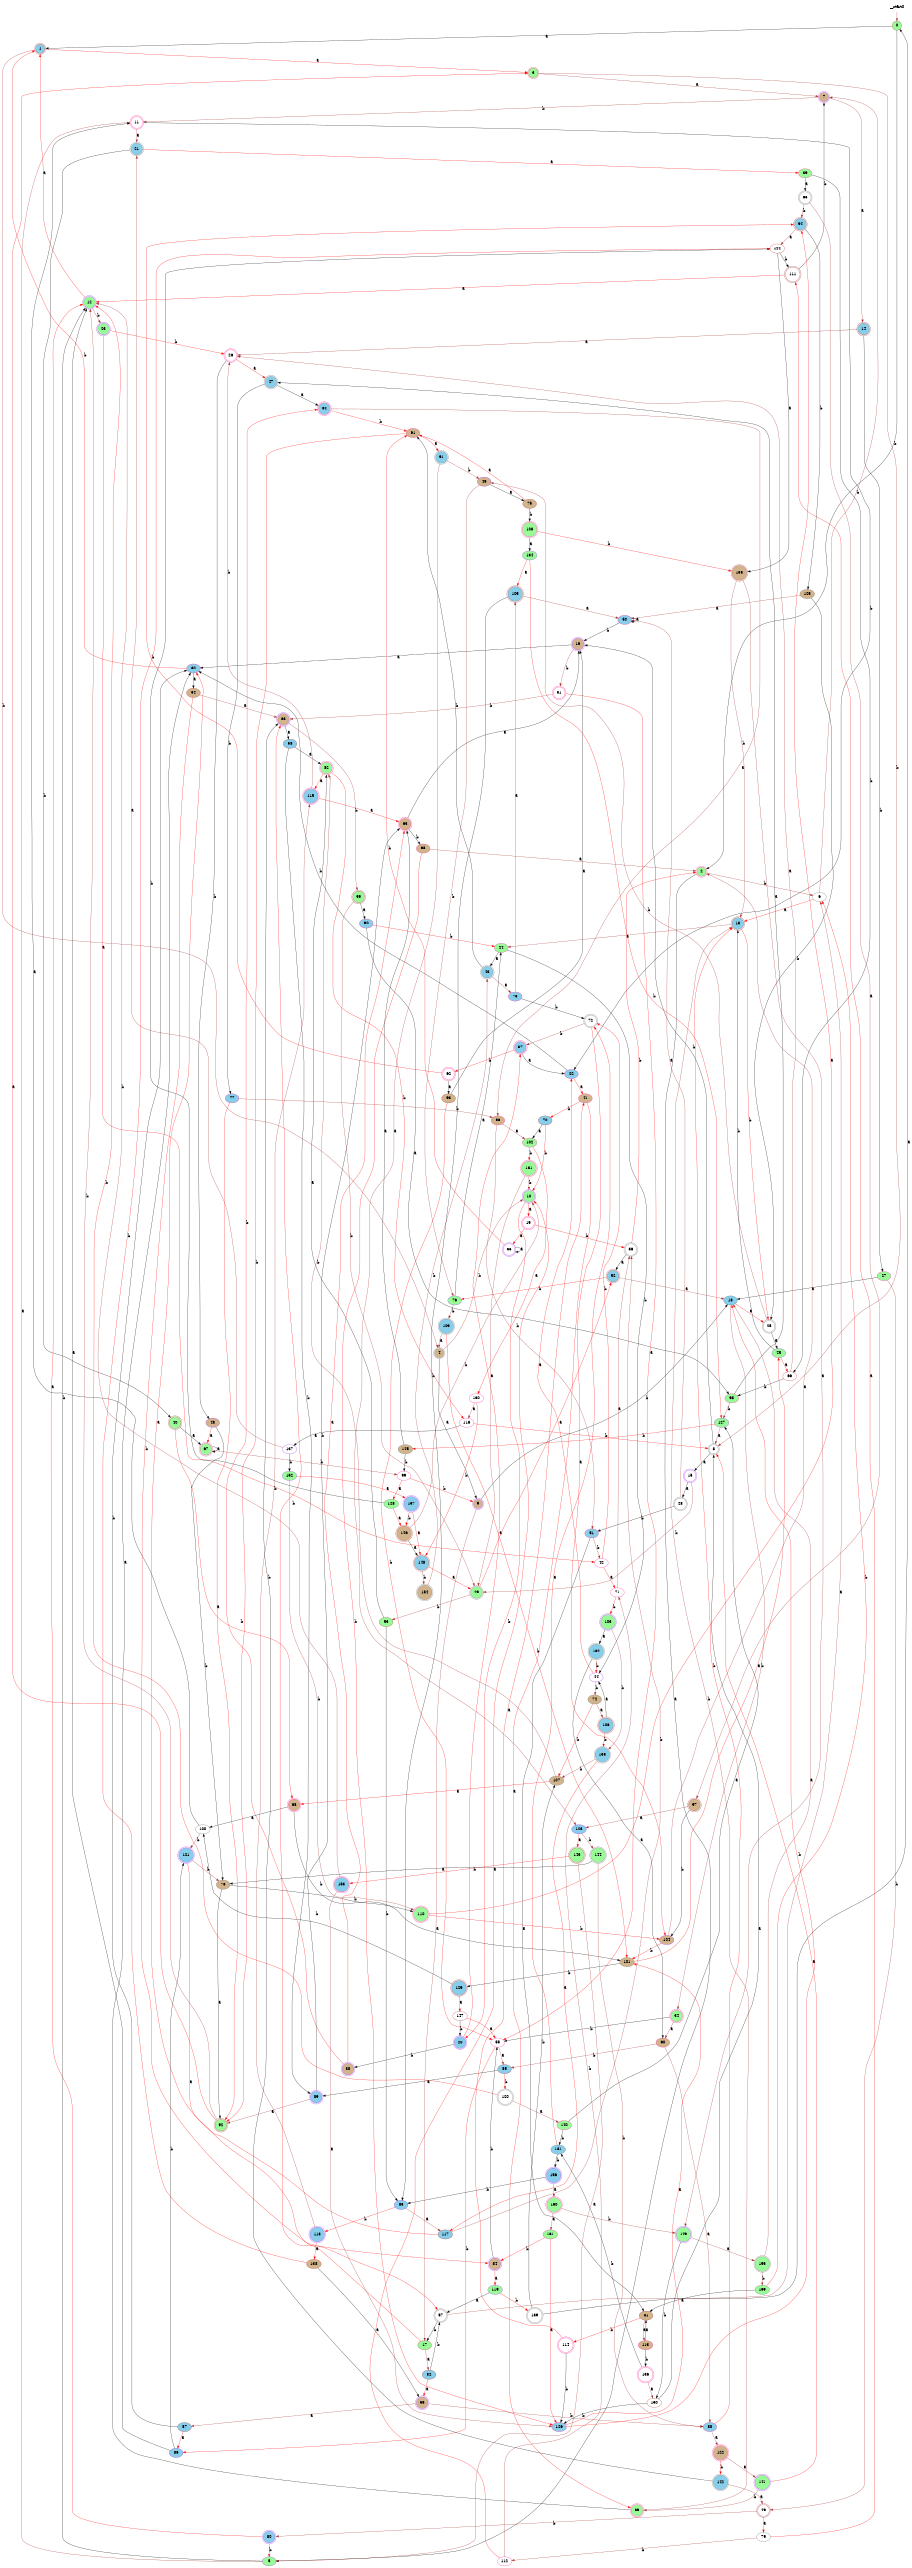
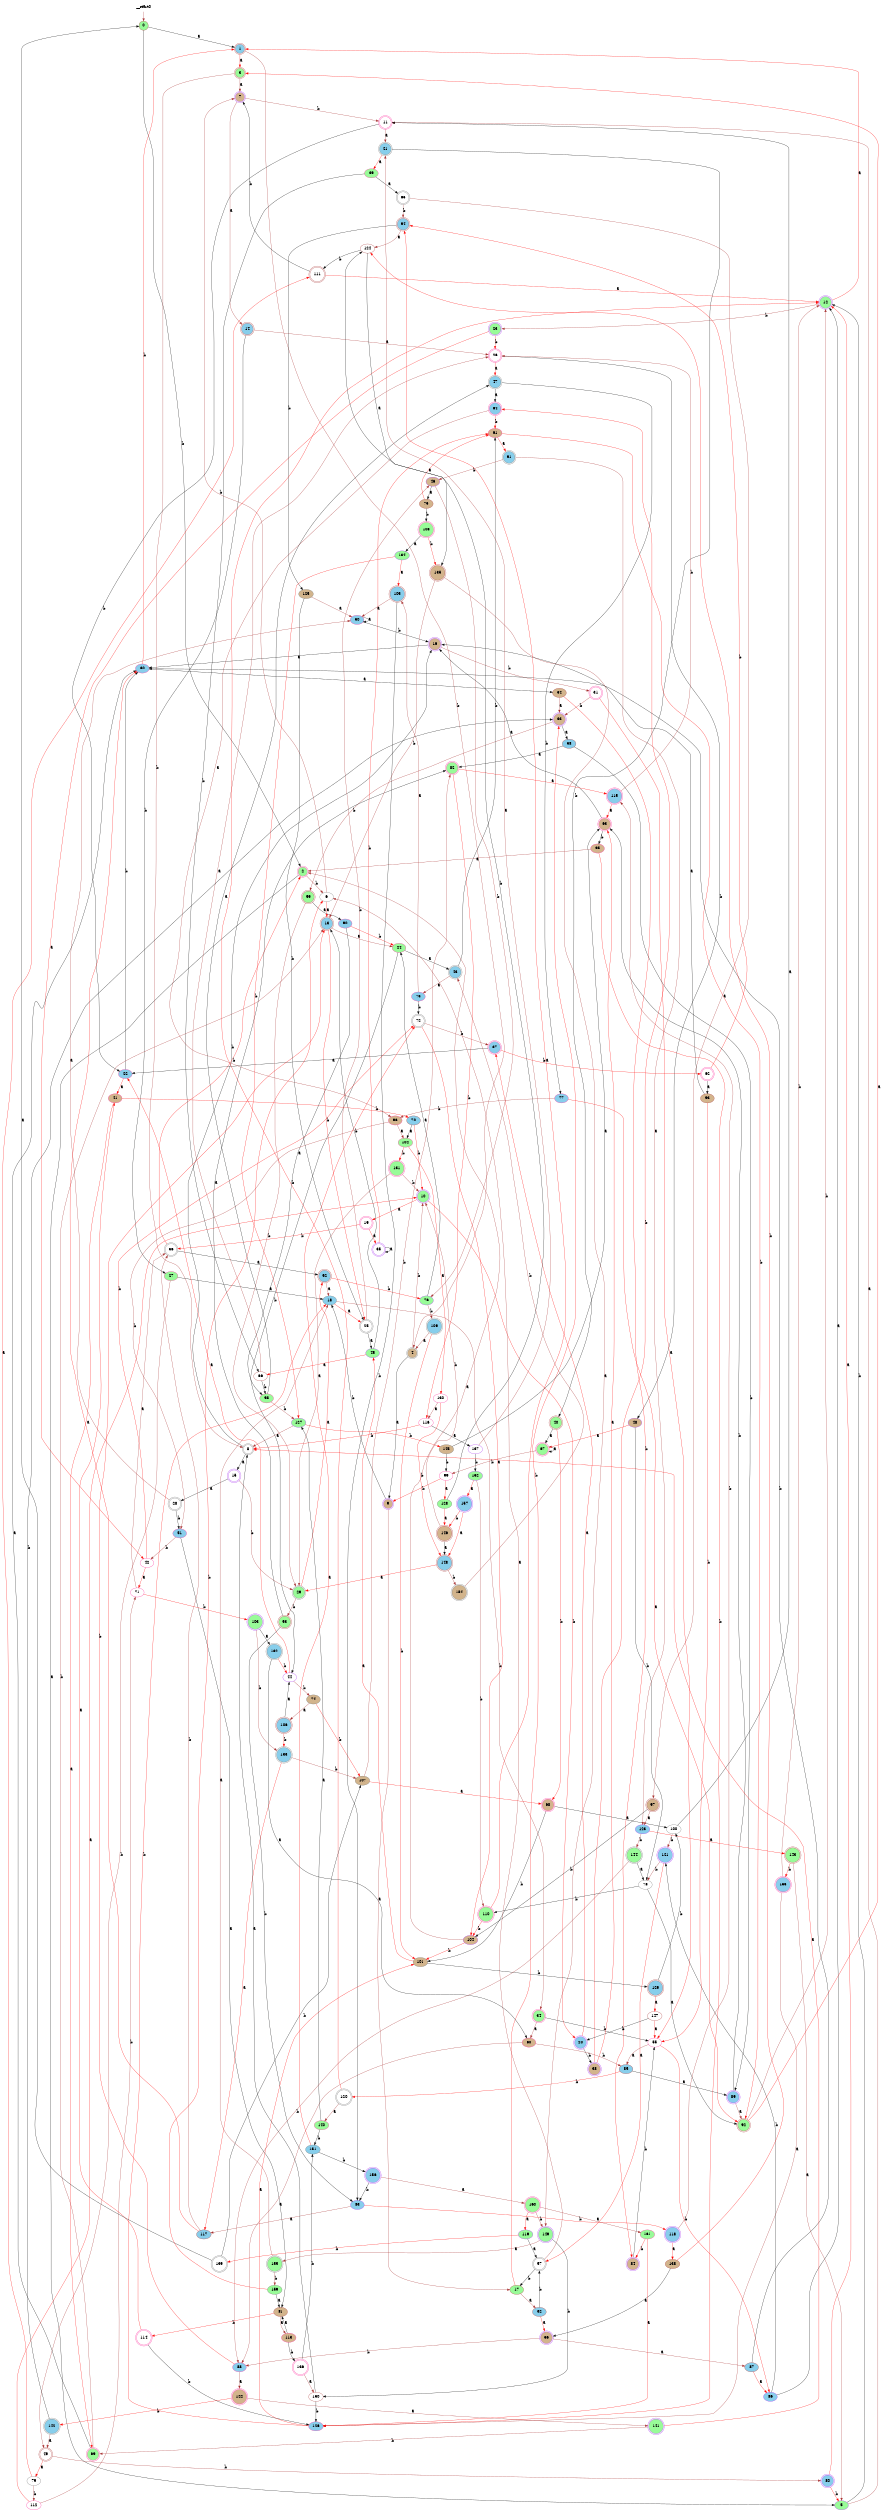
(386, 1622) -> (285, 1622)
(223, 1885) -> (645, 1885)
(495, 2277) -> (526, 2219)
